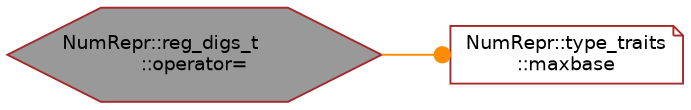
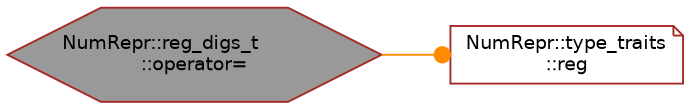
(567, 55) -> (567, 55)
